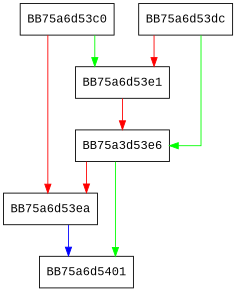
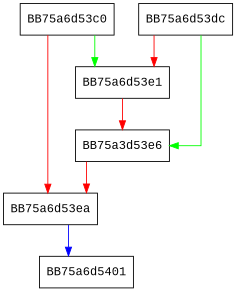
(115, 205) -> none
